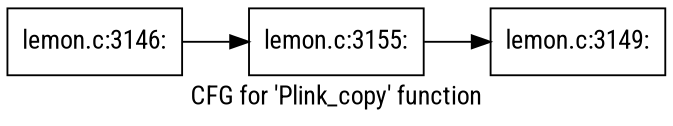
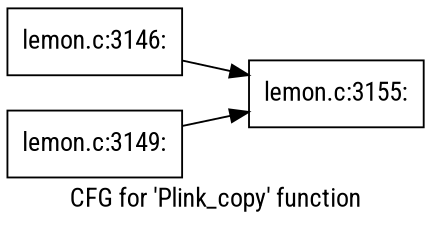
(448, 42) -> (206, 121)
